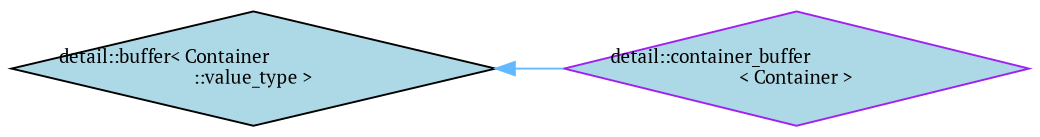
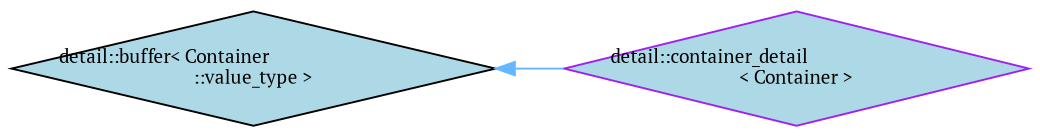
(797, 69) -> (797, 69)
